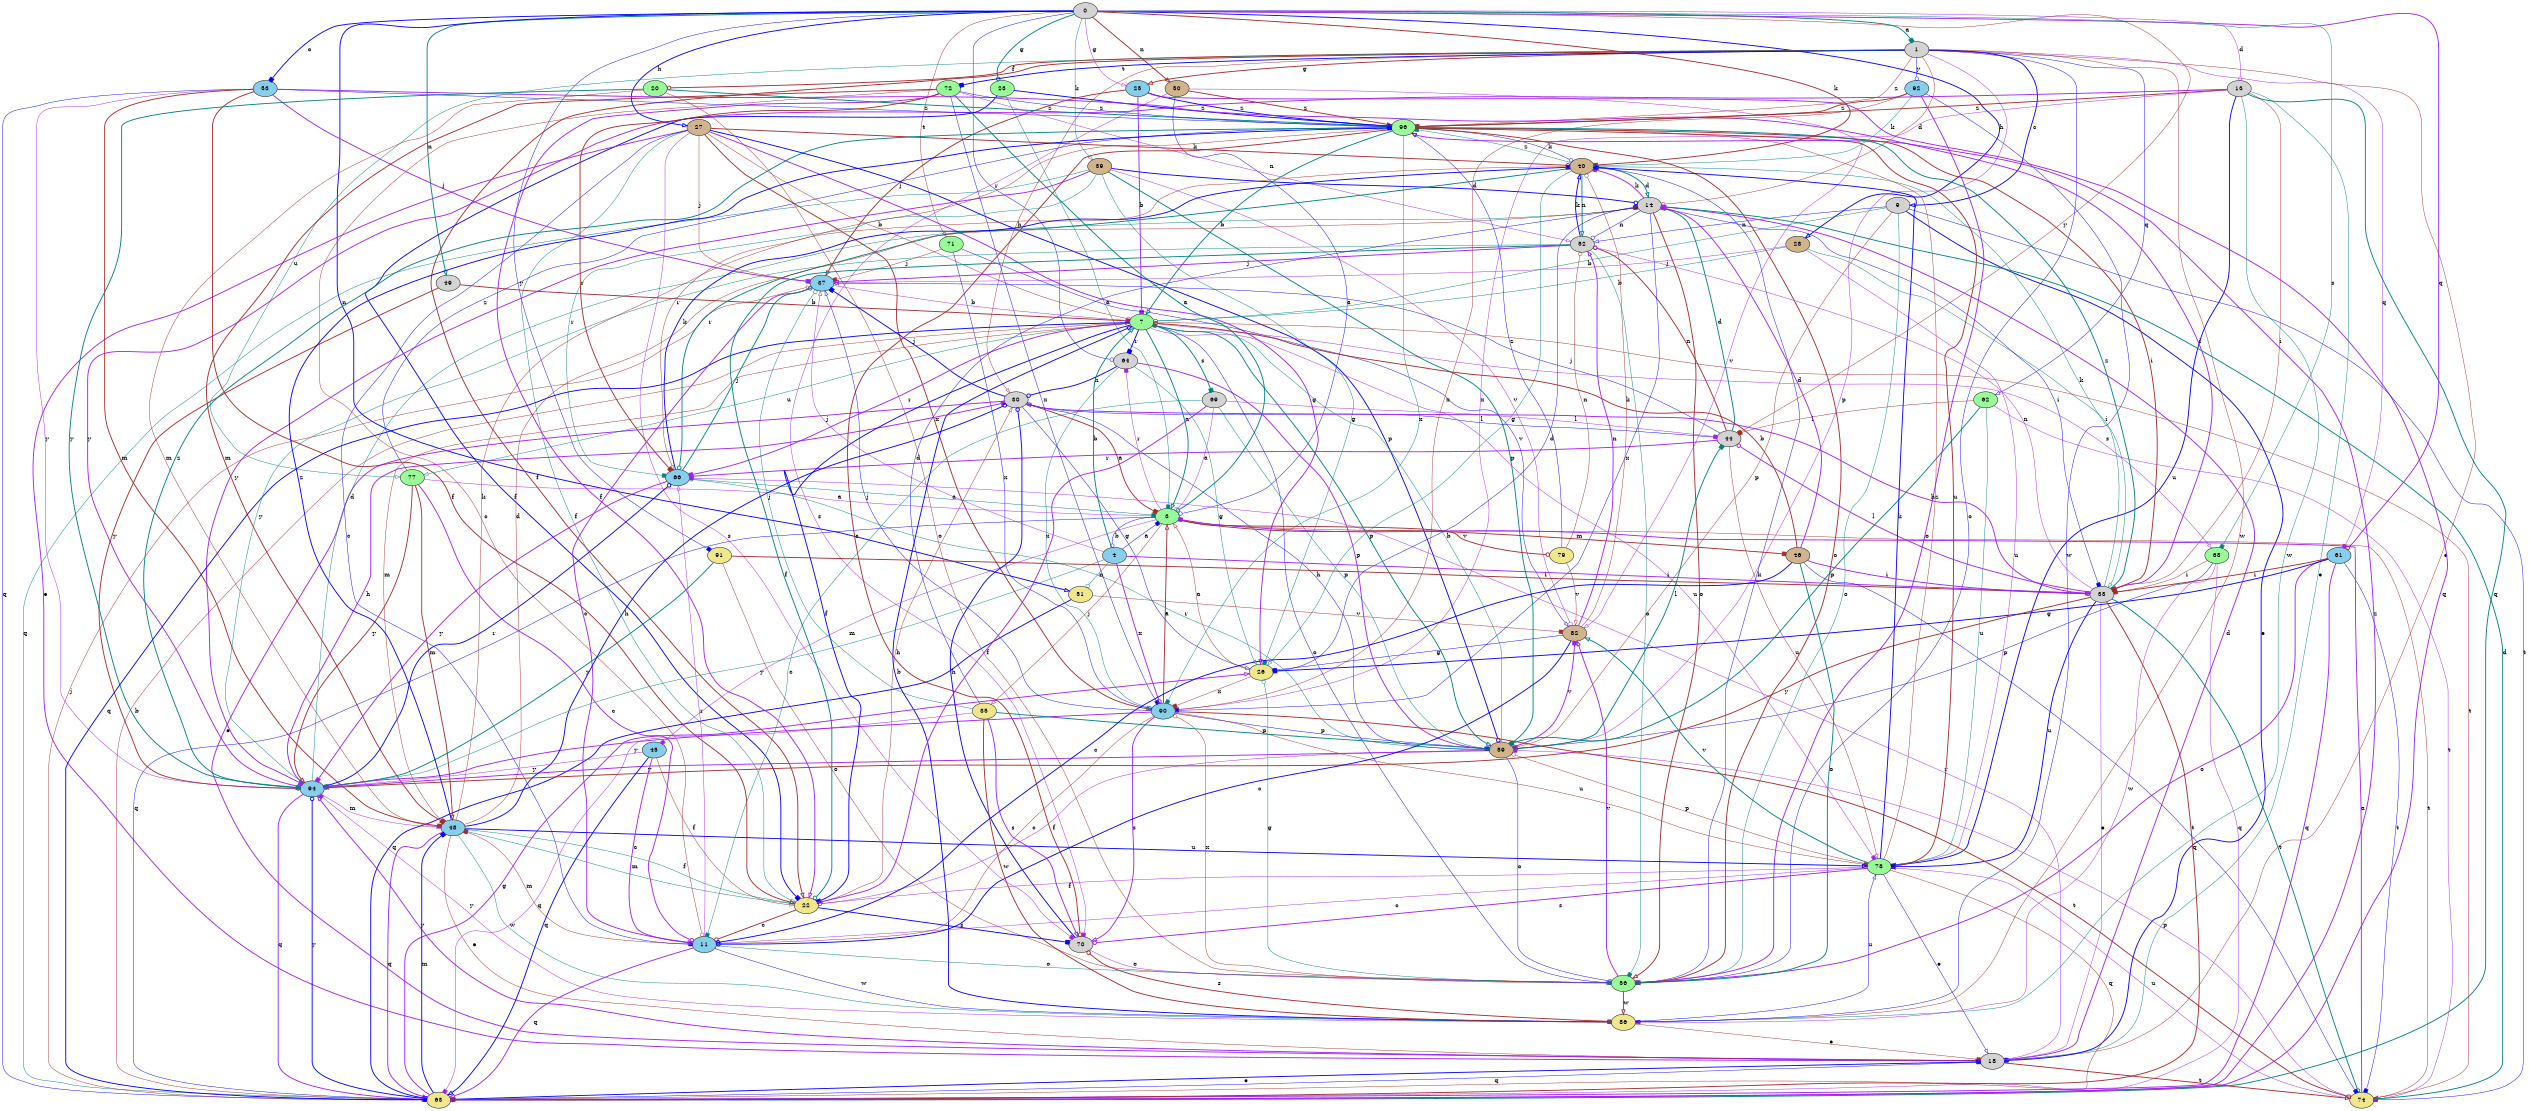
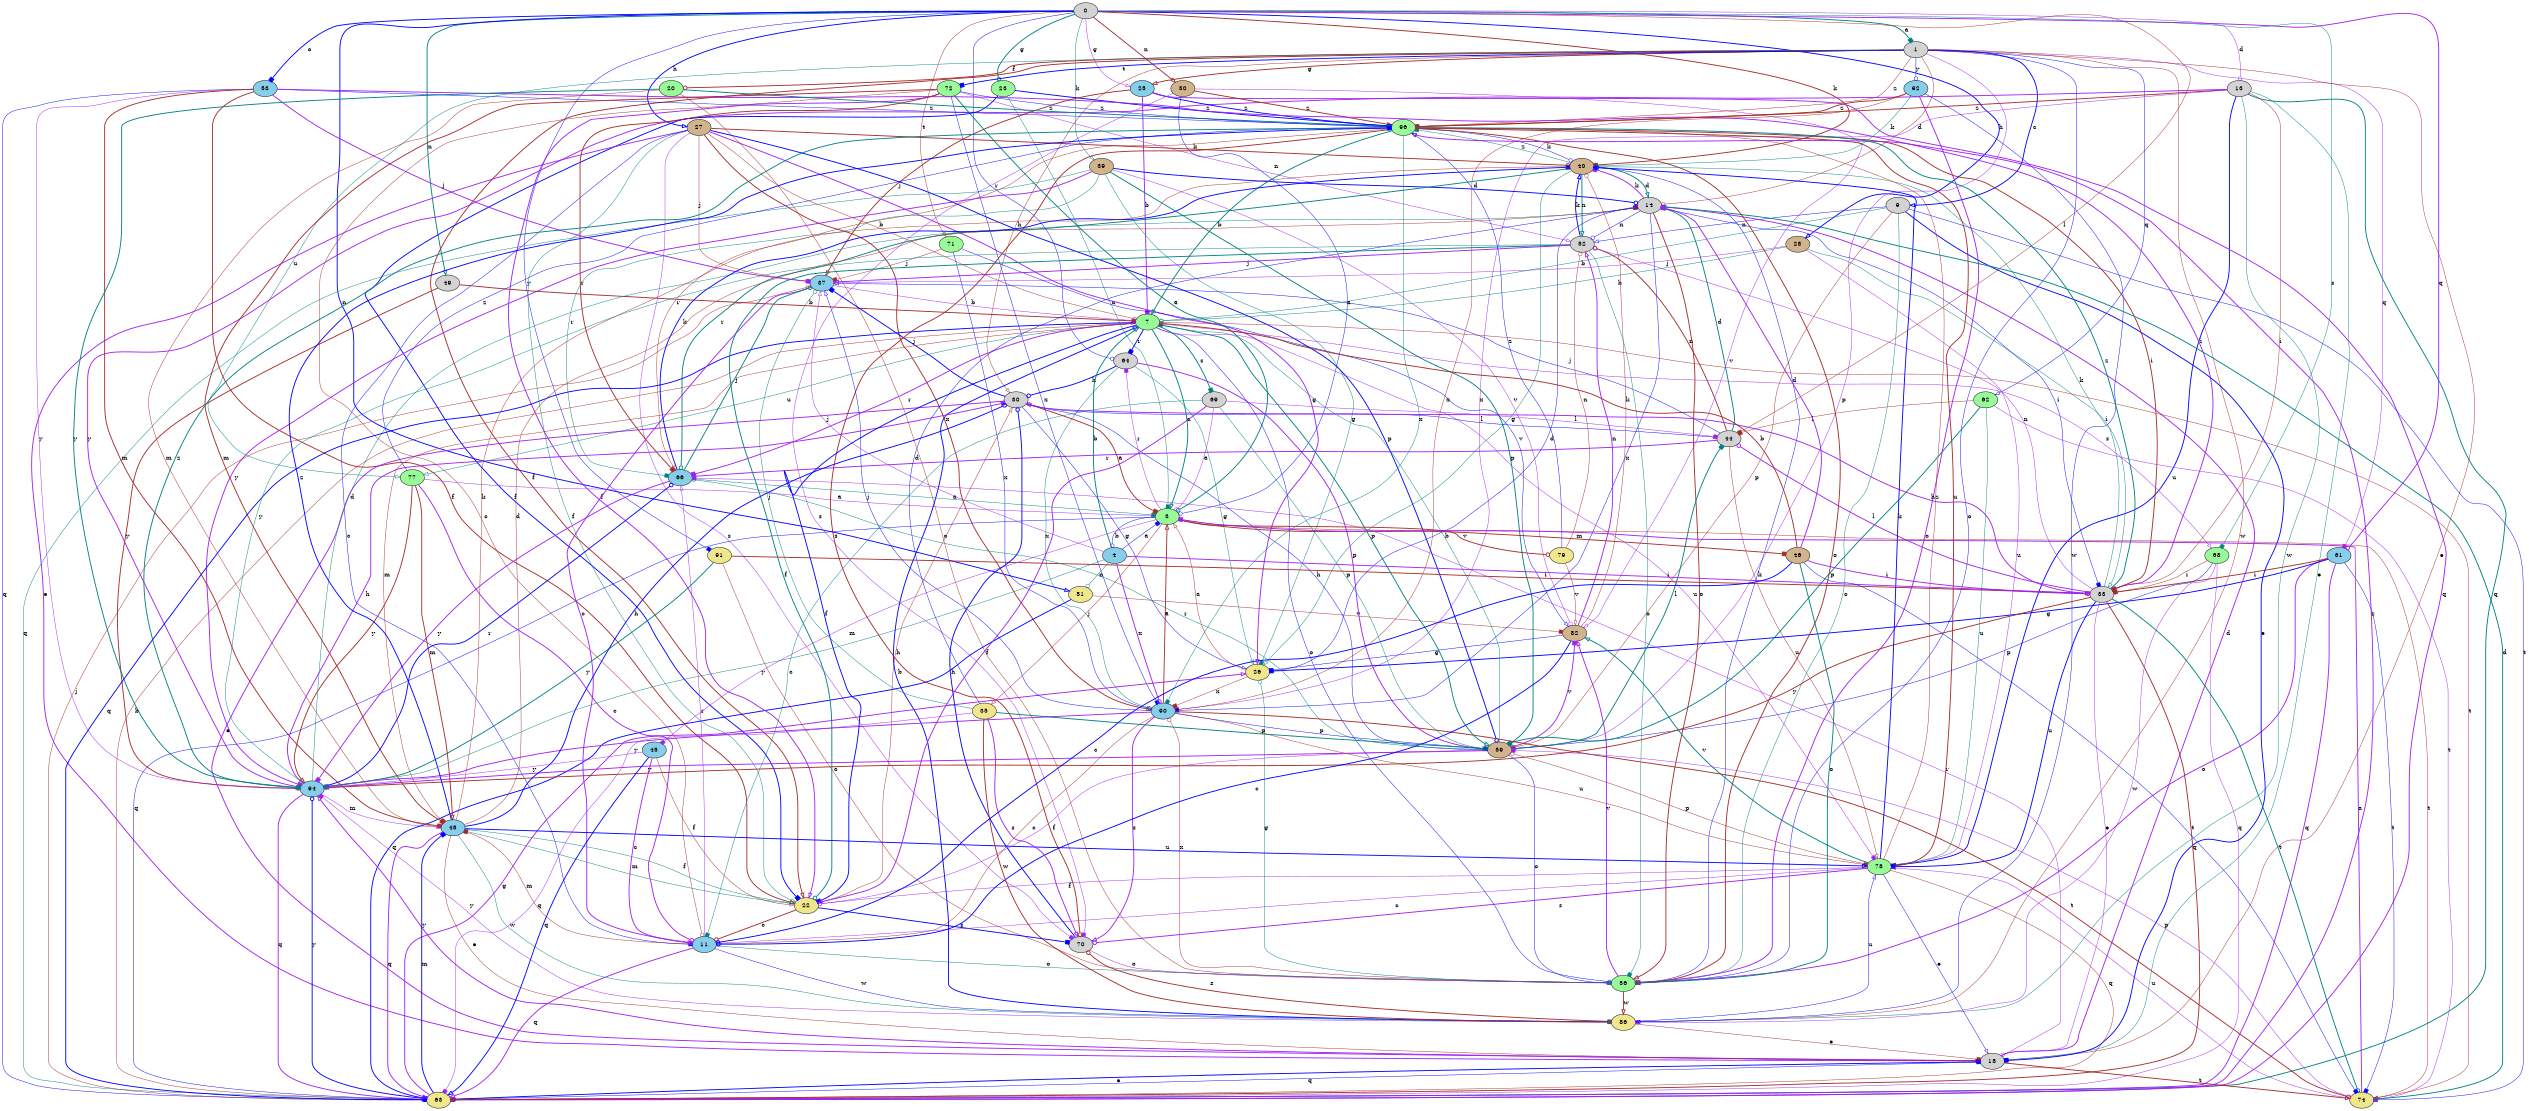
(2065, 225) -> (2065, 225)
